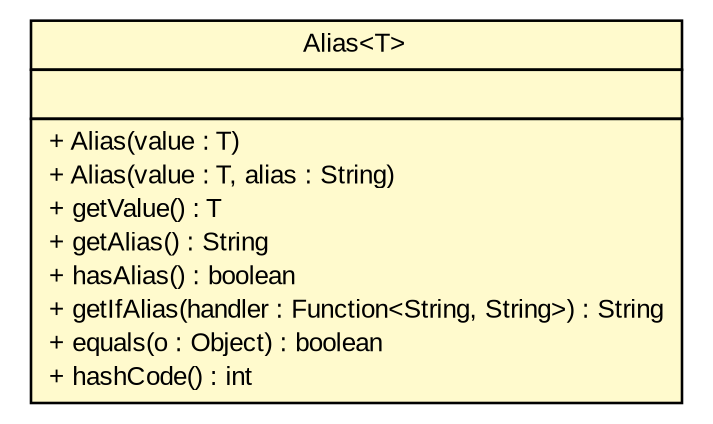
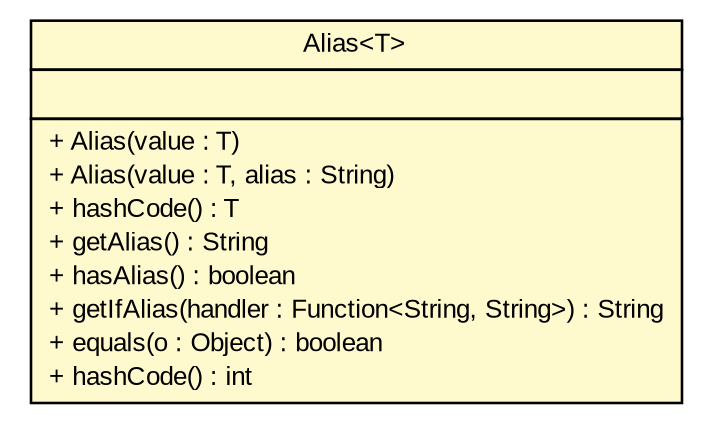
(136, 209) -> (145, 209)
